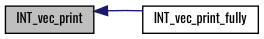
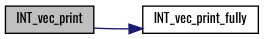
(125, 11) -> (111, 29)
